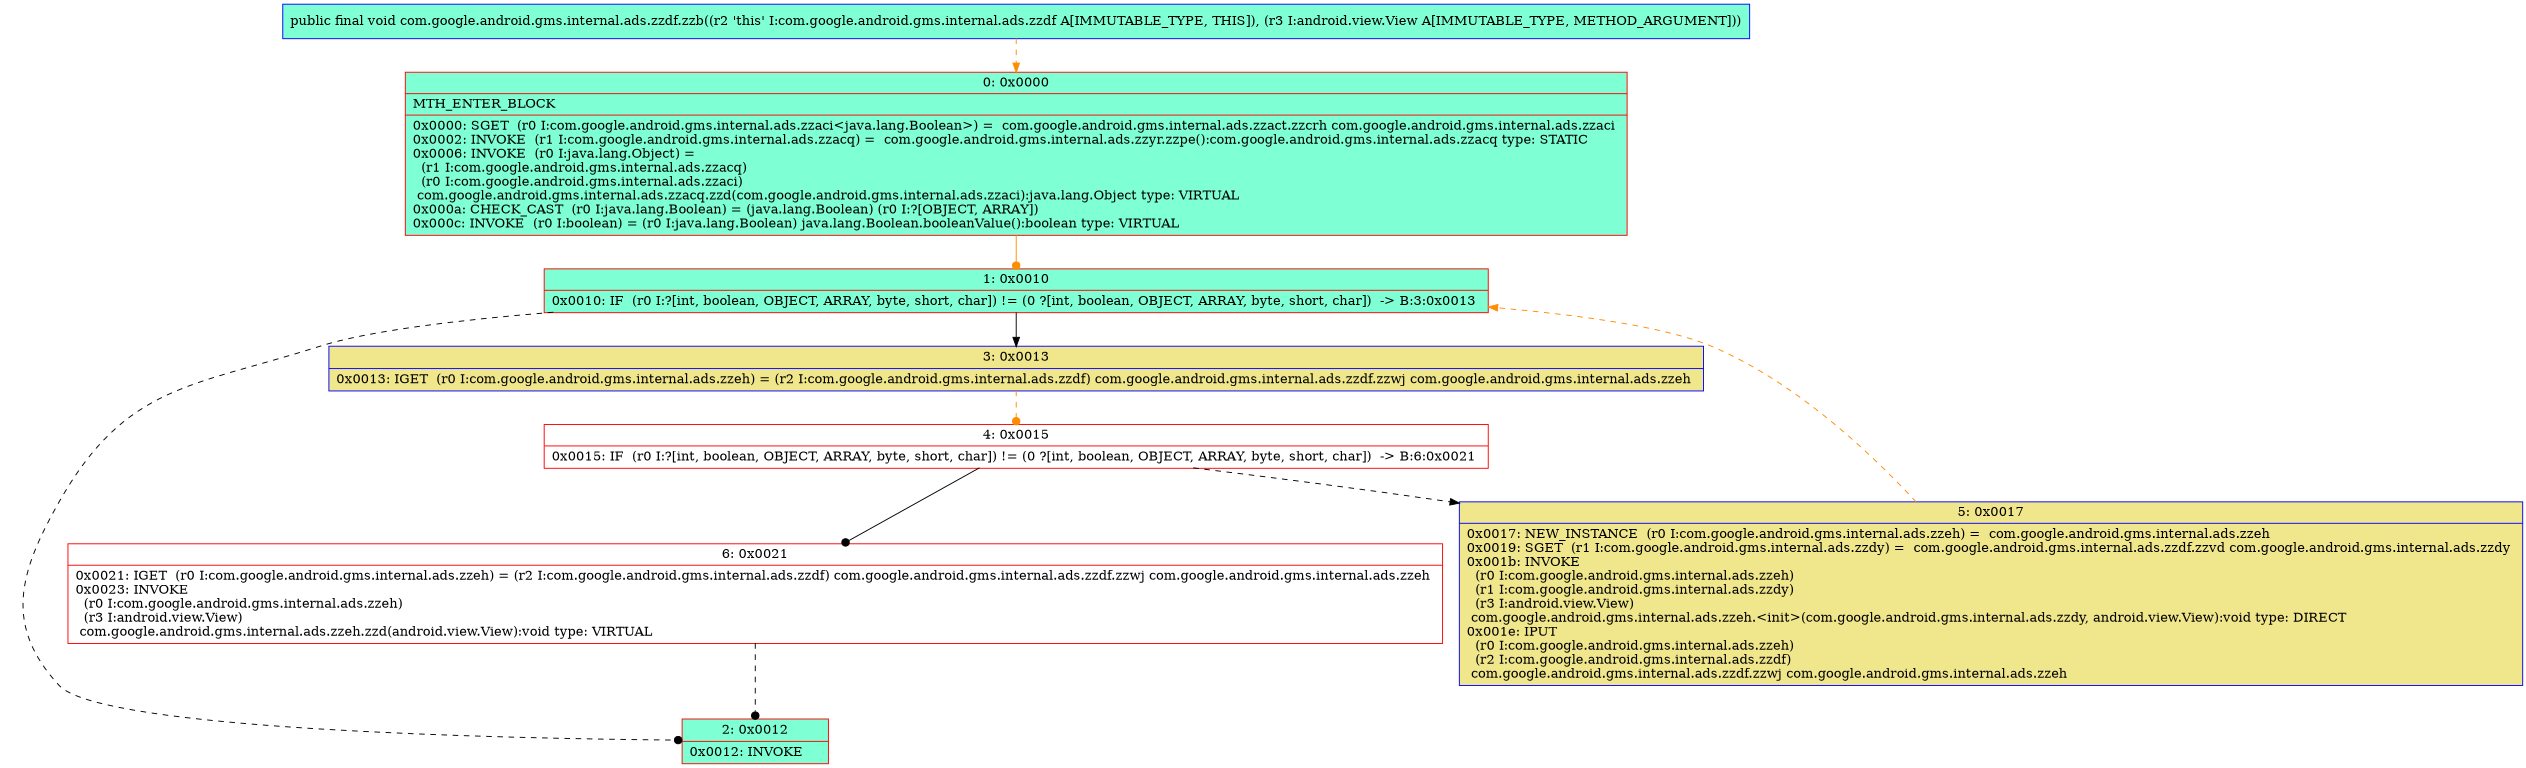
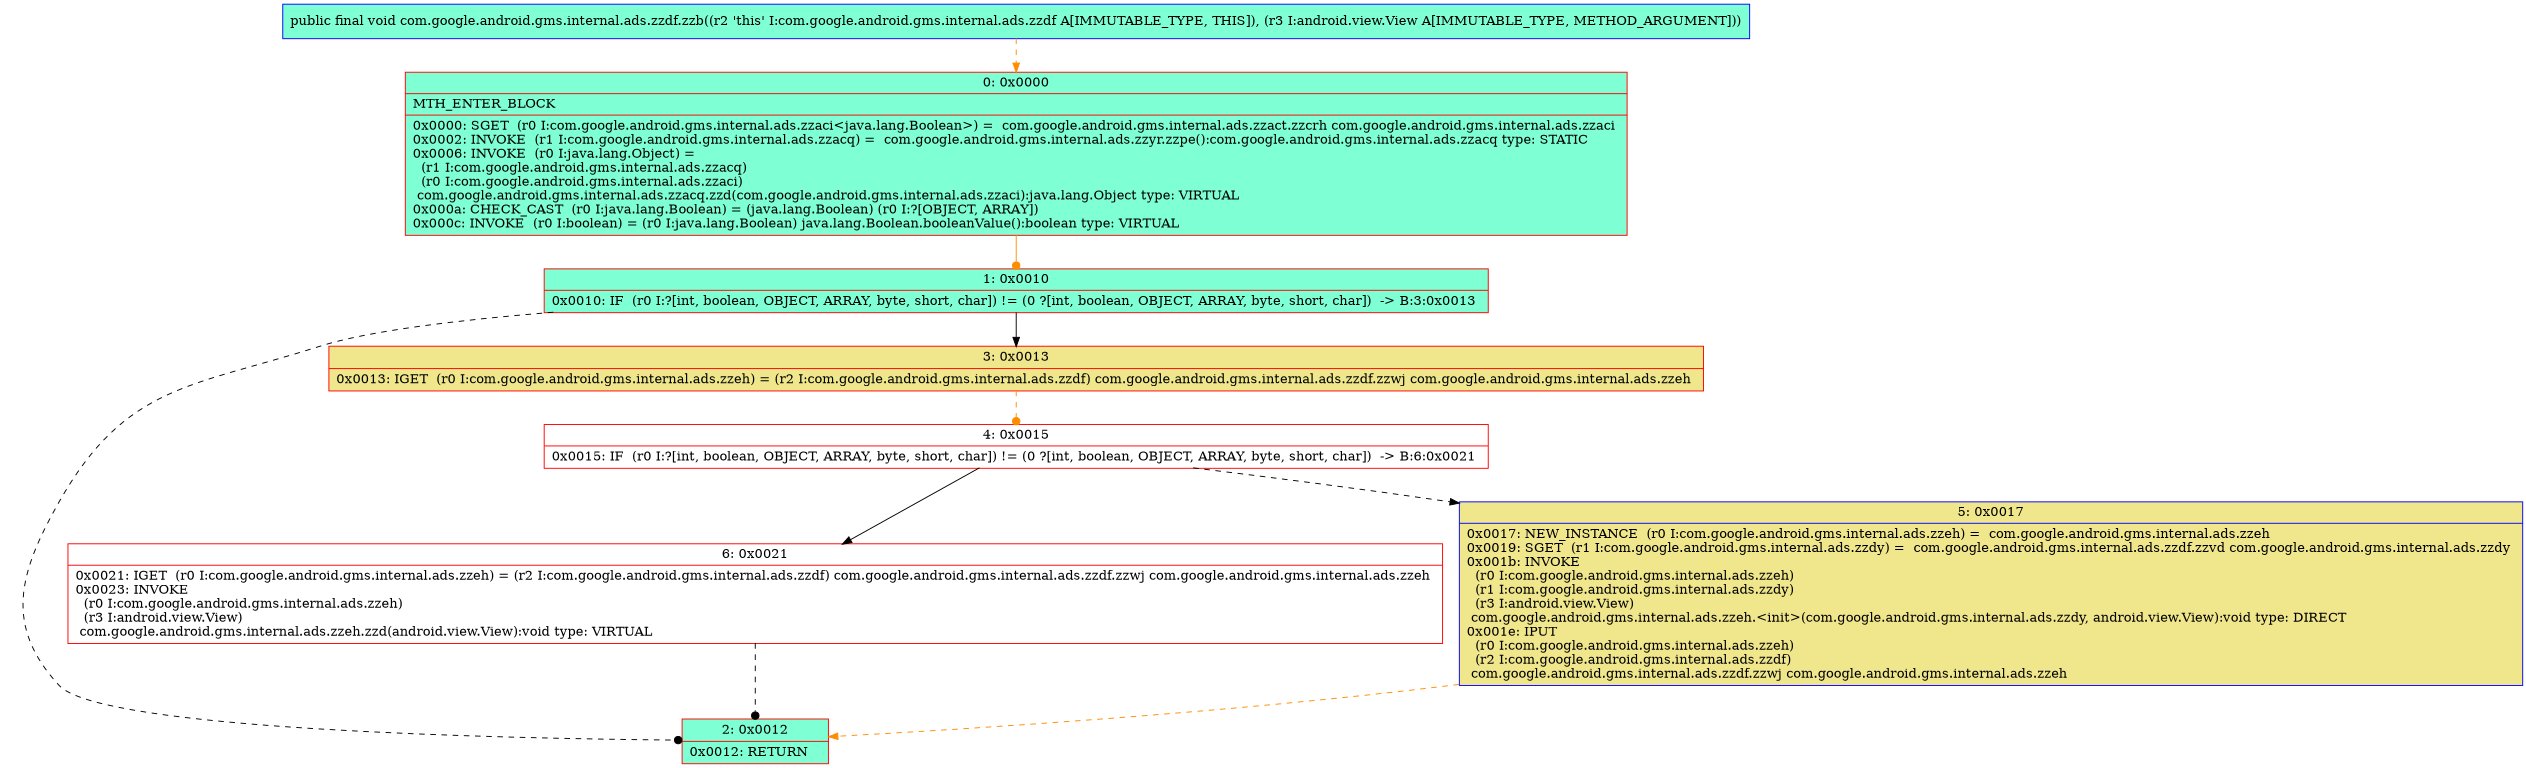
(1730, 355) -> (1149, 715)
(1016, 369) -> (1016, 369)
(914, 504) -> (914, 504)
(753, 752) -> (755, 752)
